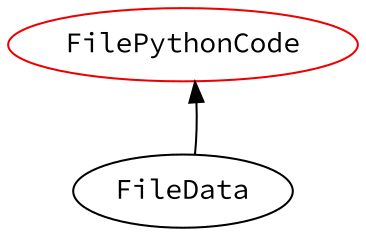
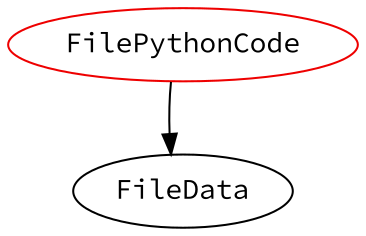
(197, 128) -> (169, 108)
